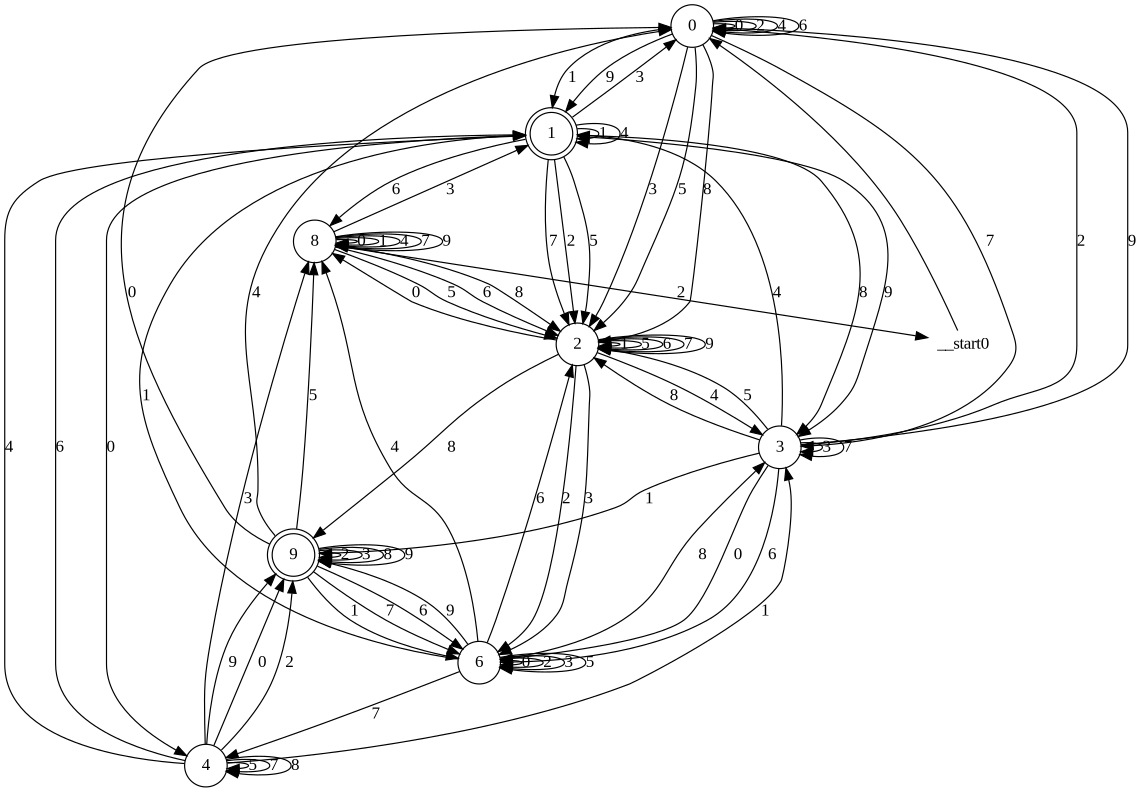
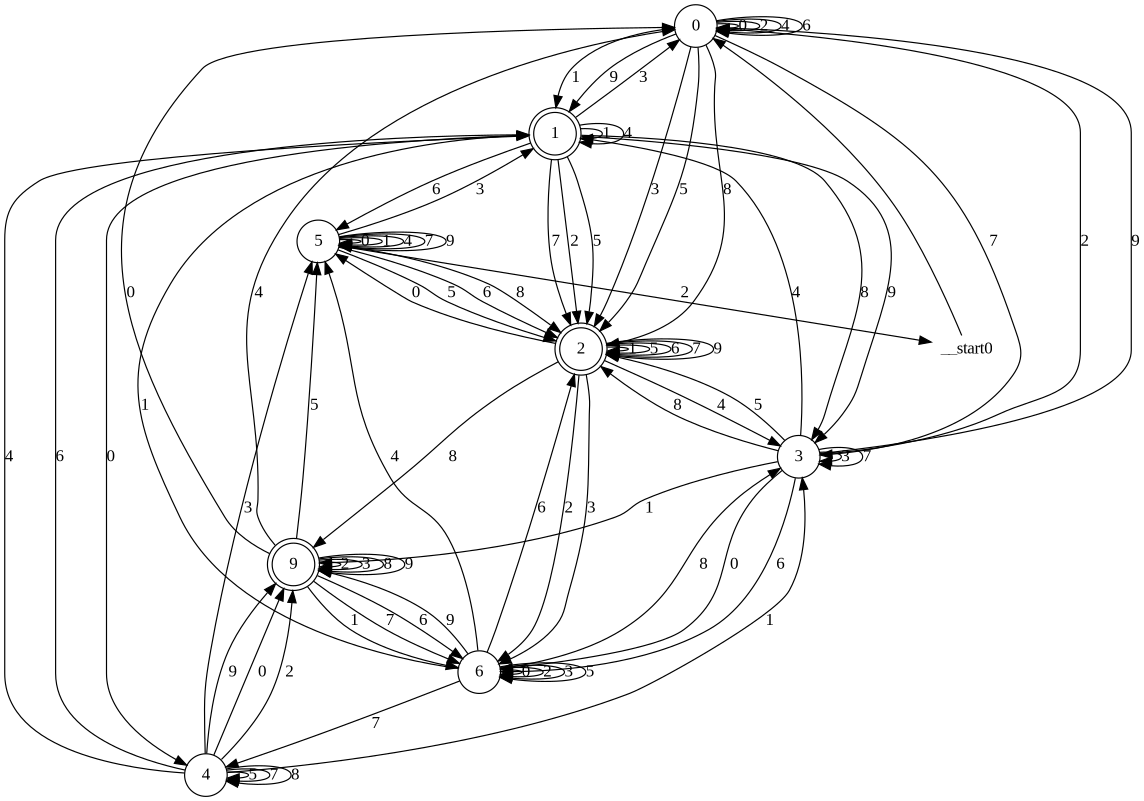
(315, 241) -> (318, 241)
(577, 344) -> (581, 349)
